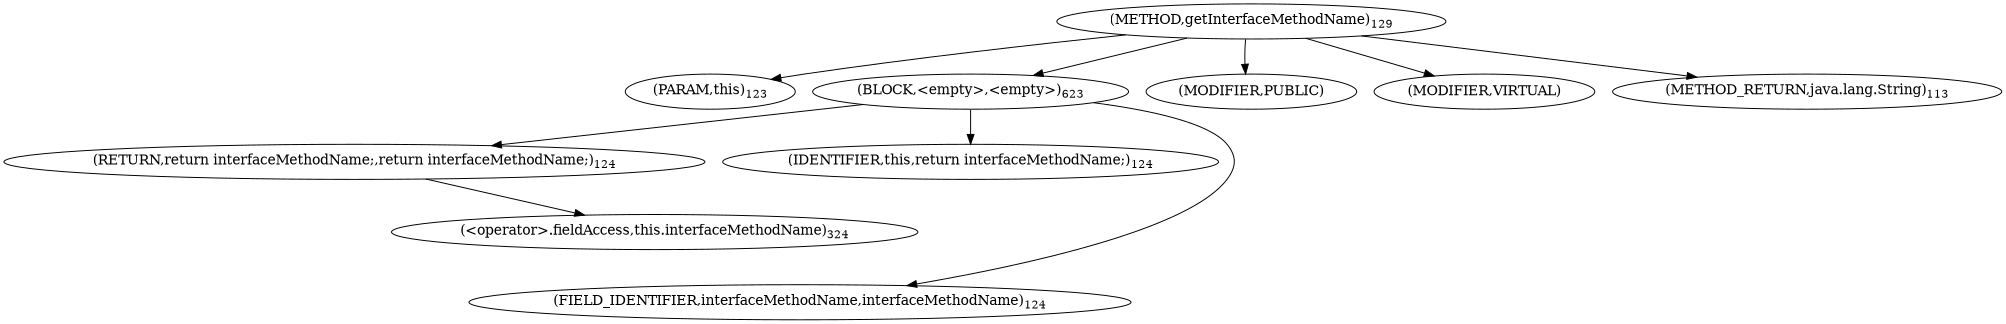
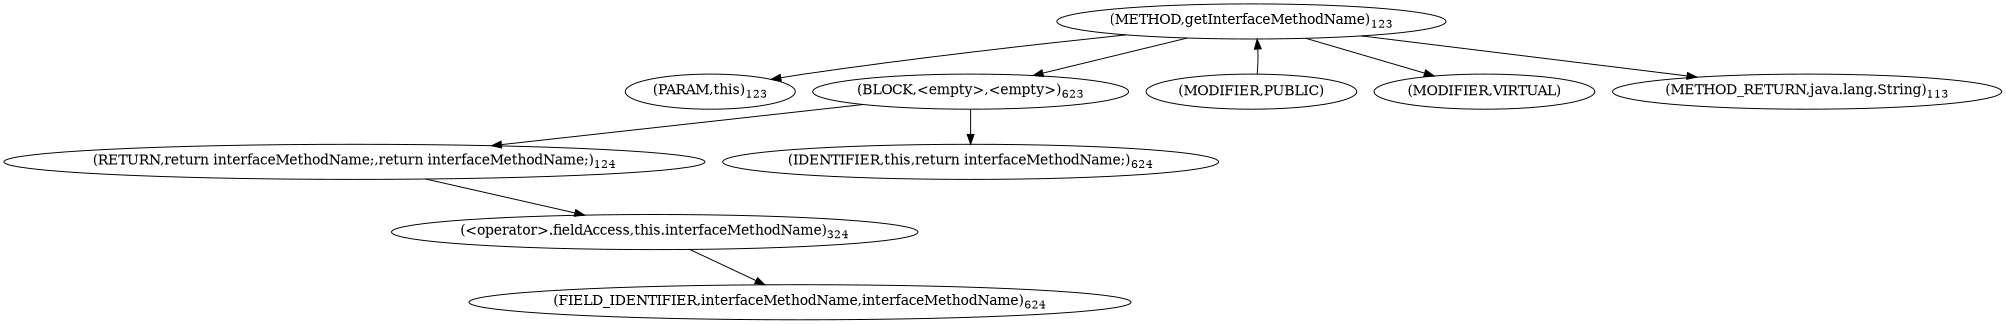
(1382, 20) -> (1382, 20)
(1245, 52) -> (1258, 62)
(1142, 160) -> (1142, 160)
(1164, 220) -> (723, 265)
(1035, 301) -> (1035, 301)
